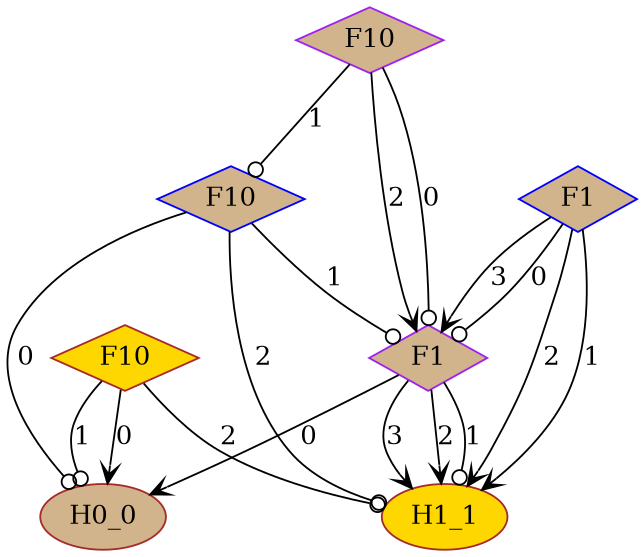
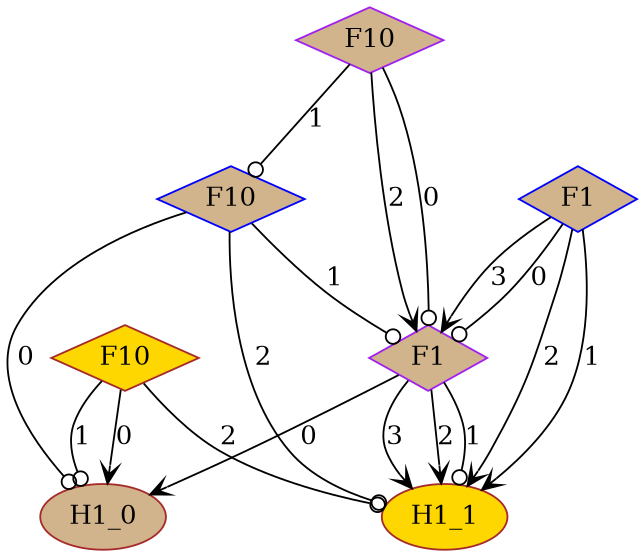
(103, 517) -> (103, 517)
